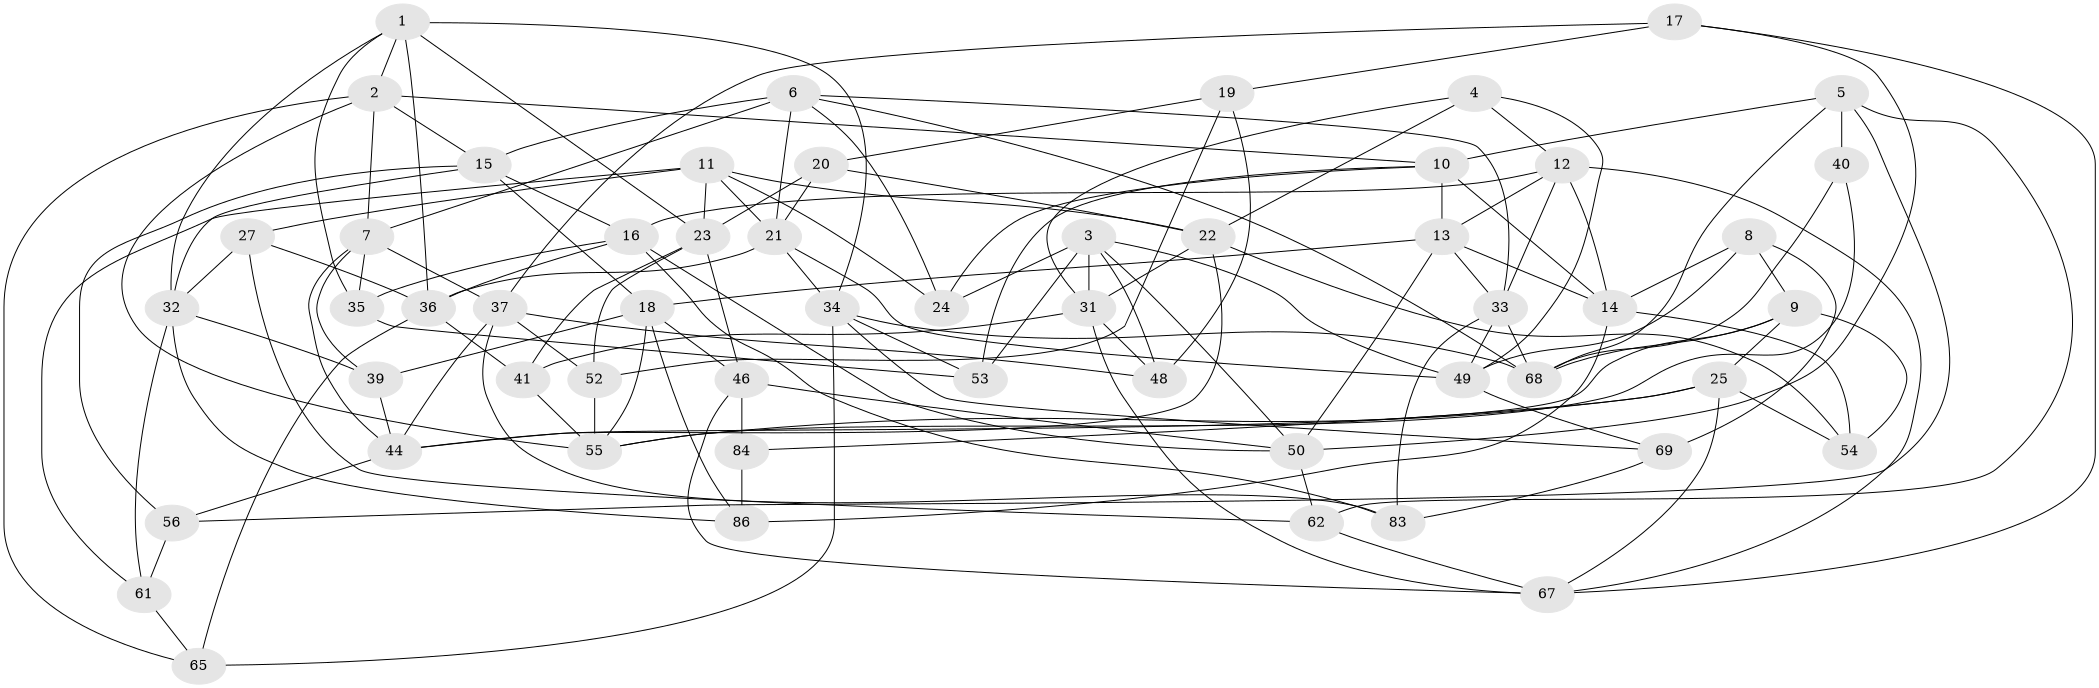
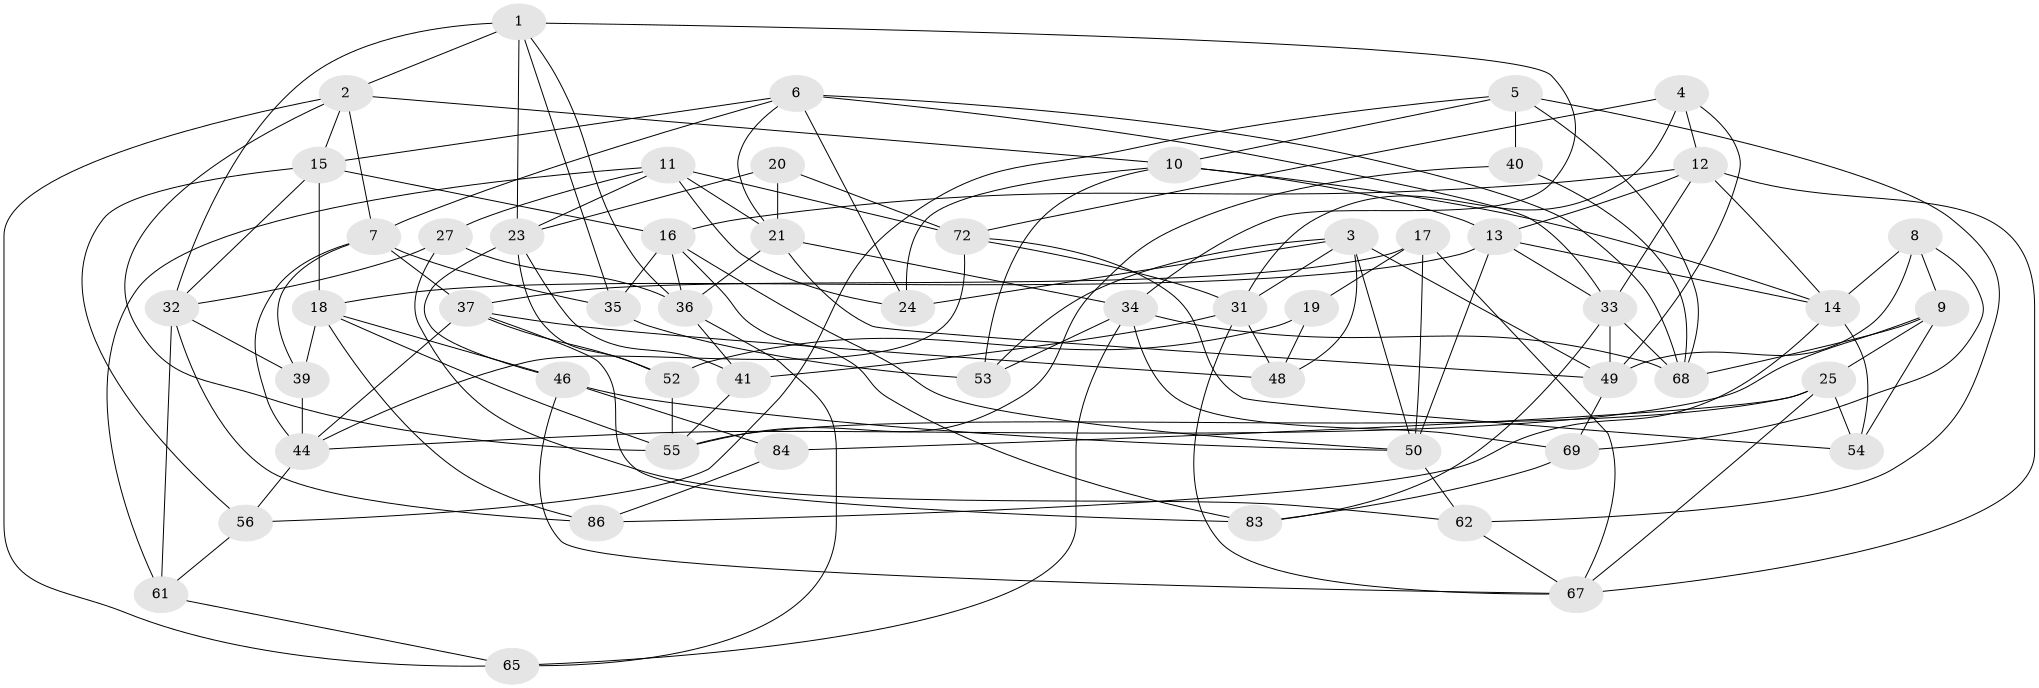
(1024, 129) -> none
(1208, 237) -> (963, 237)
